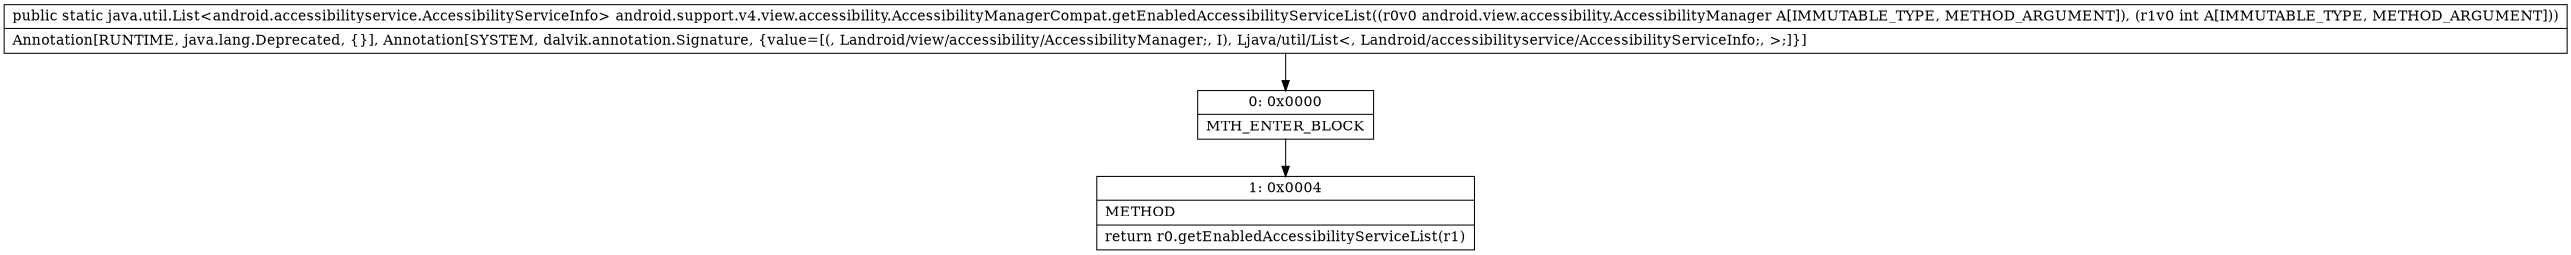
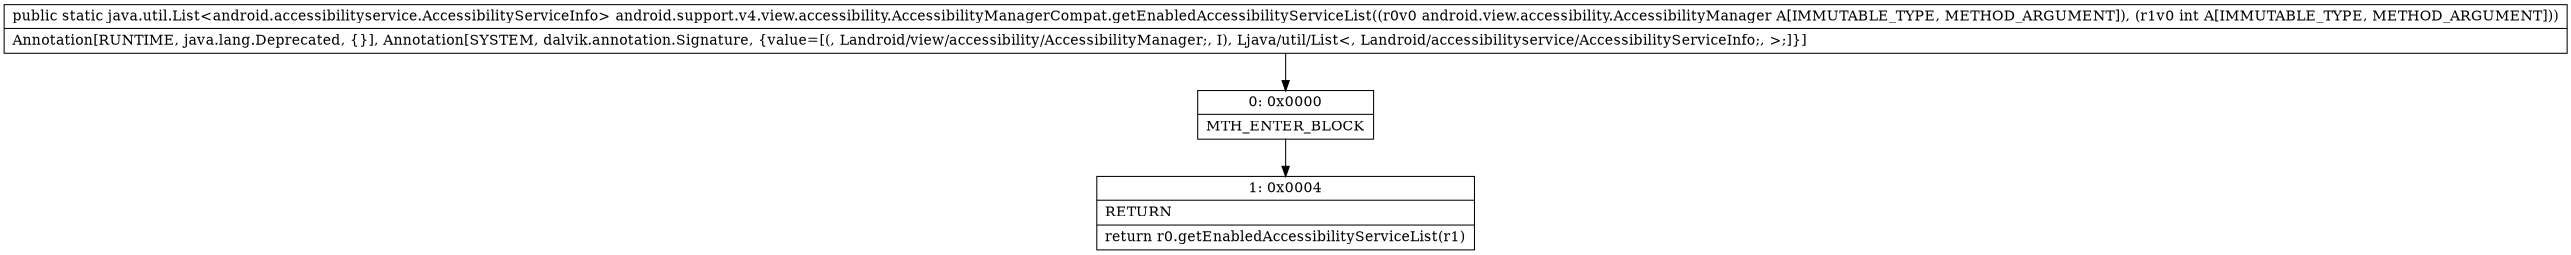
(1141, 212) -> (1139, 212)
